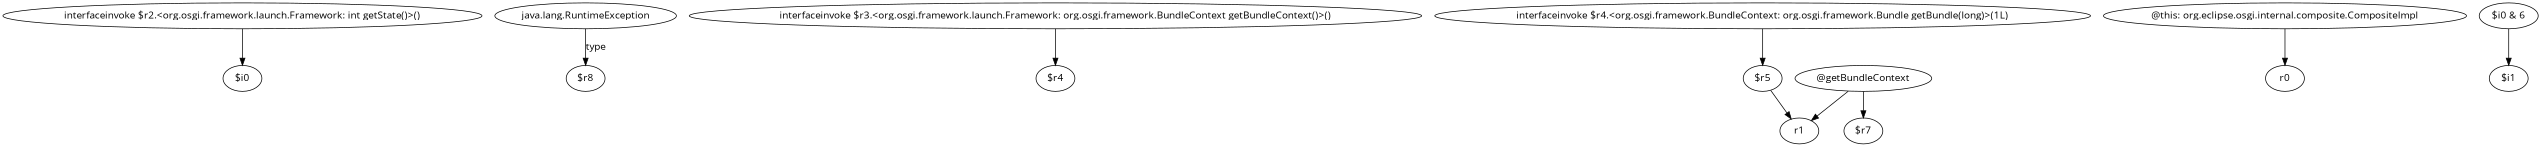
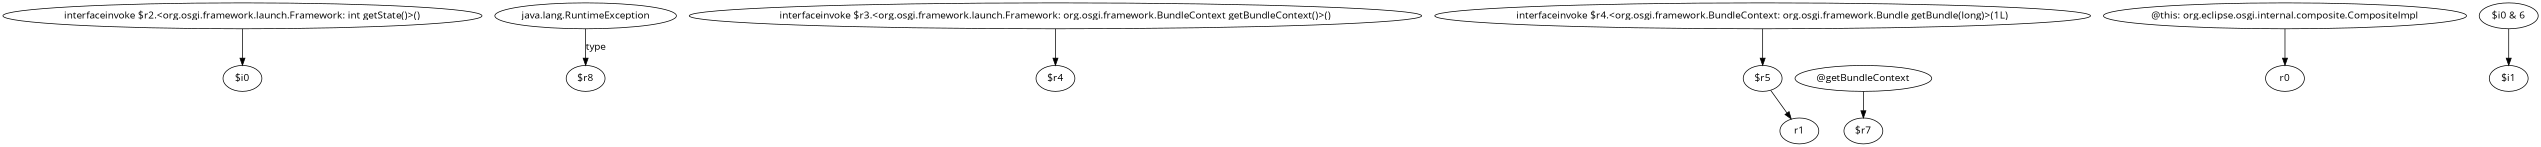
(1833, 104) -> none
